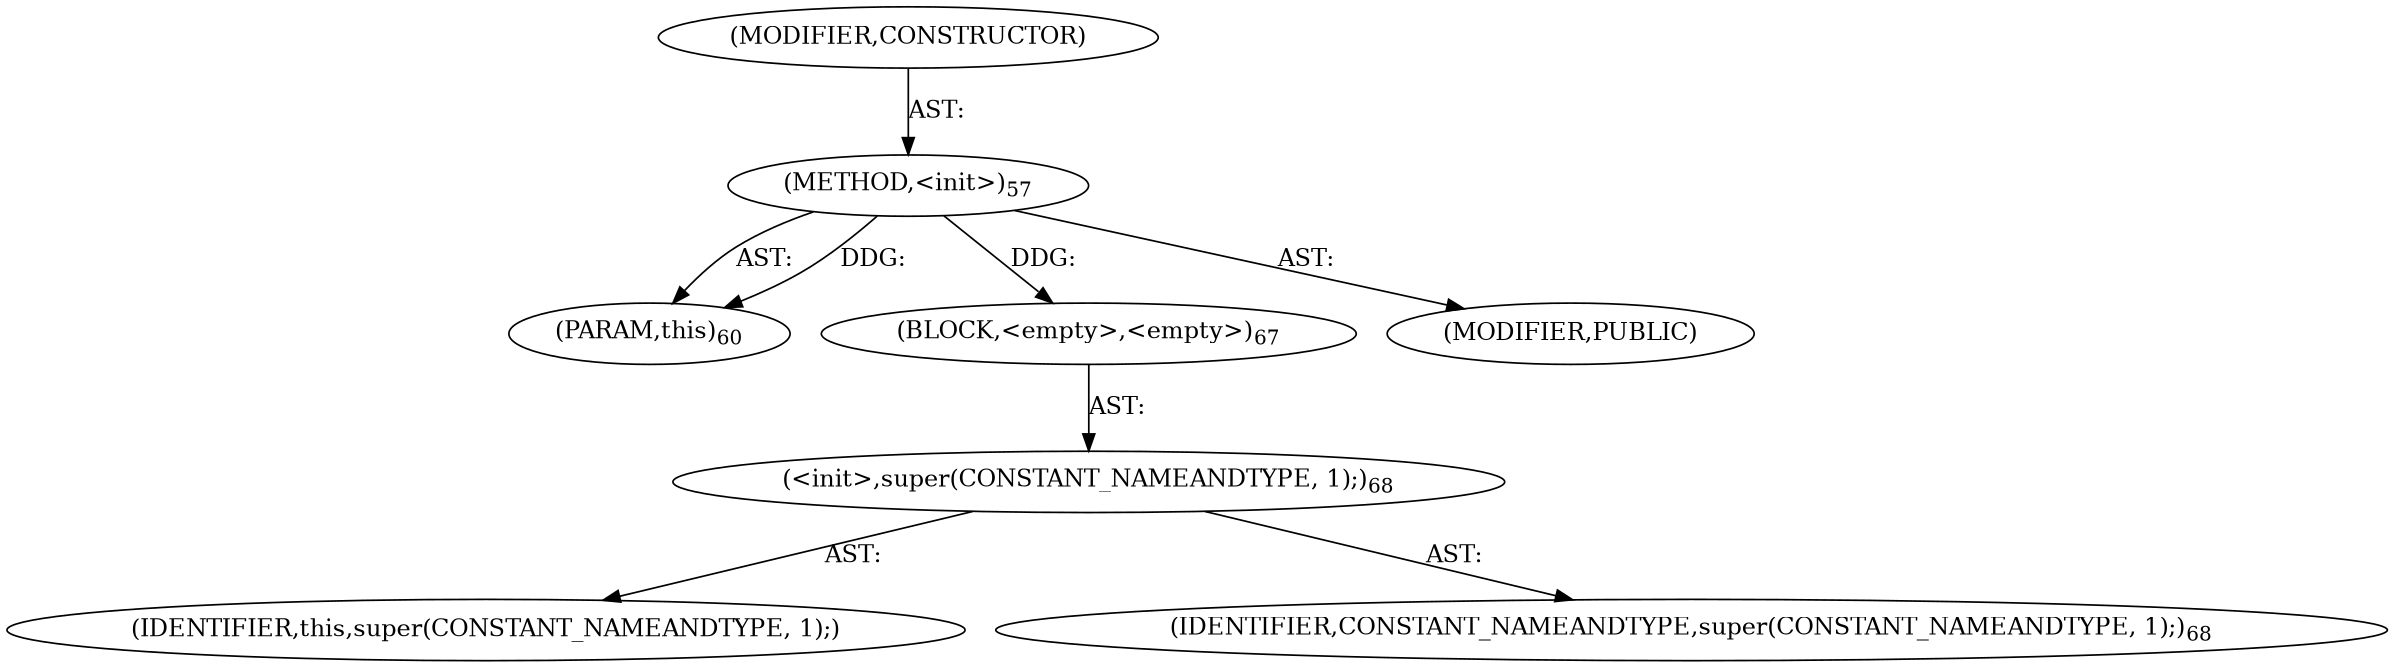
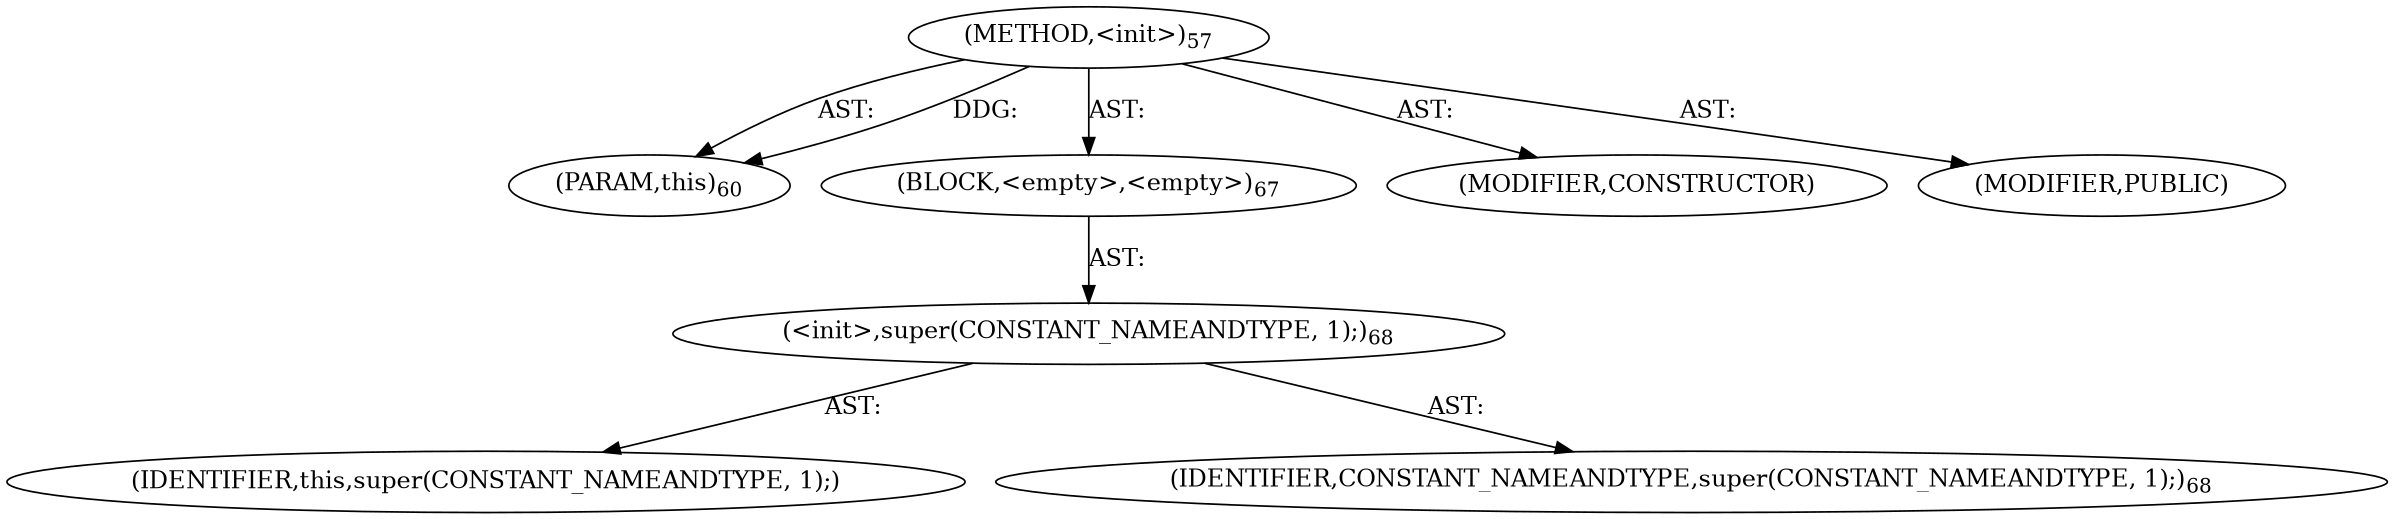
(908, 103) -> (1351, 108)
(1047, 260) -> (1121, 112)
